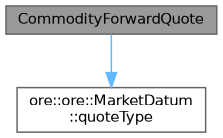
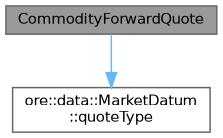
(111, 110) -> (111, 110)
